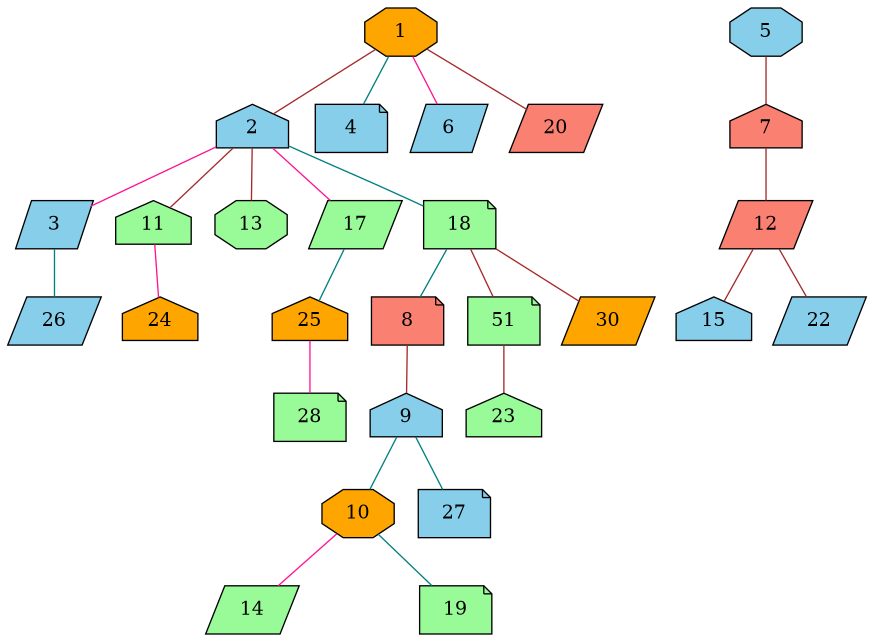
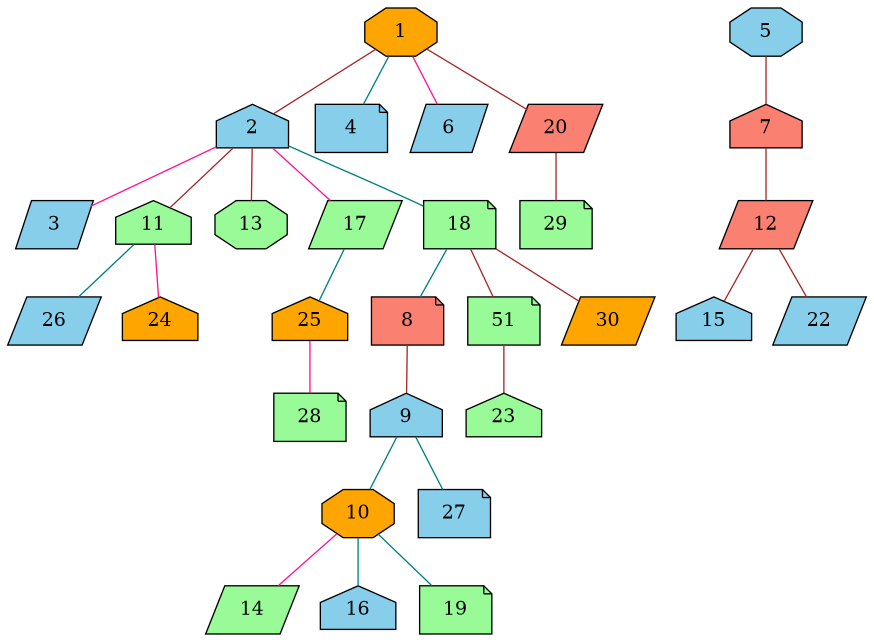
none -> (556, 225)
(54, 273) -> (106, 271)
none -> (358, 610)
